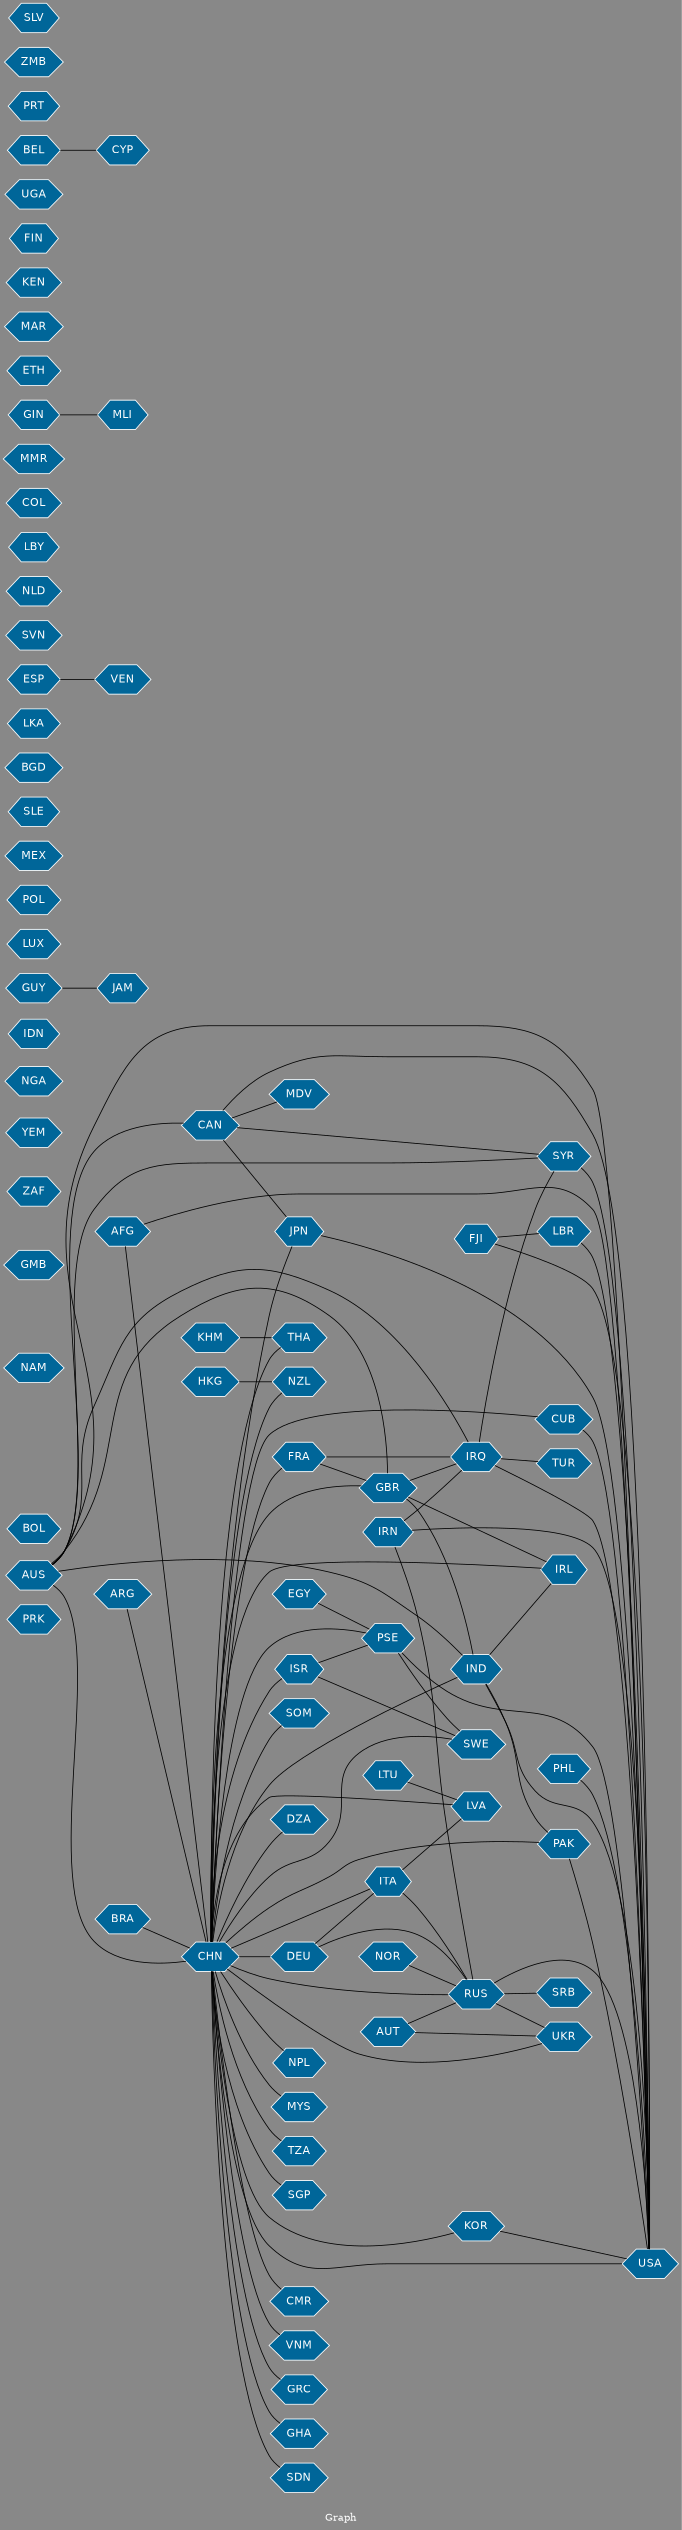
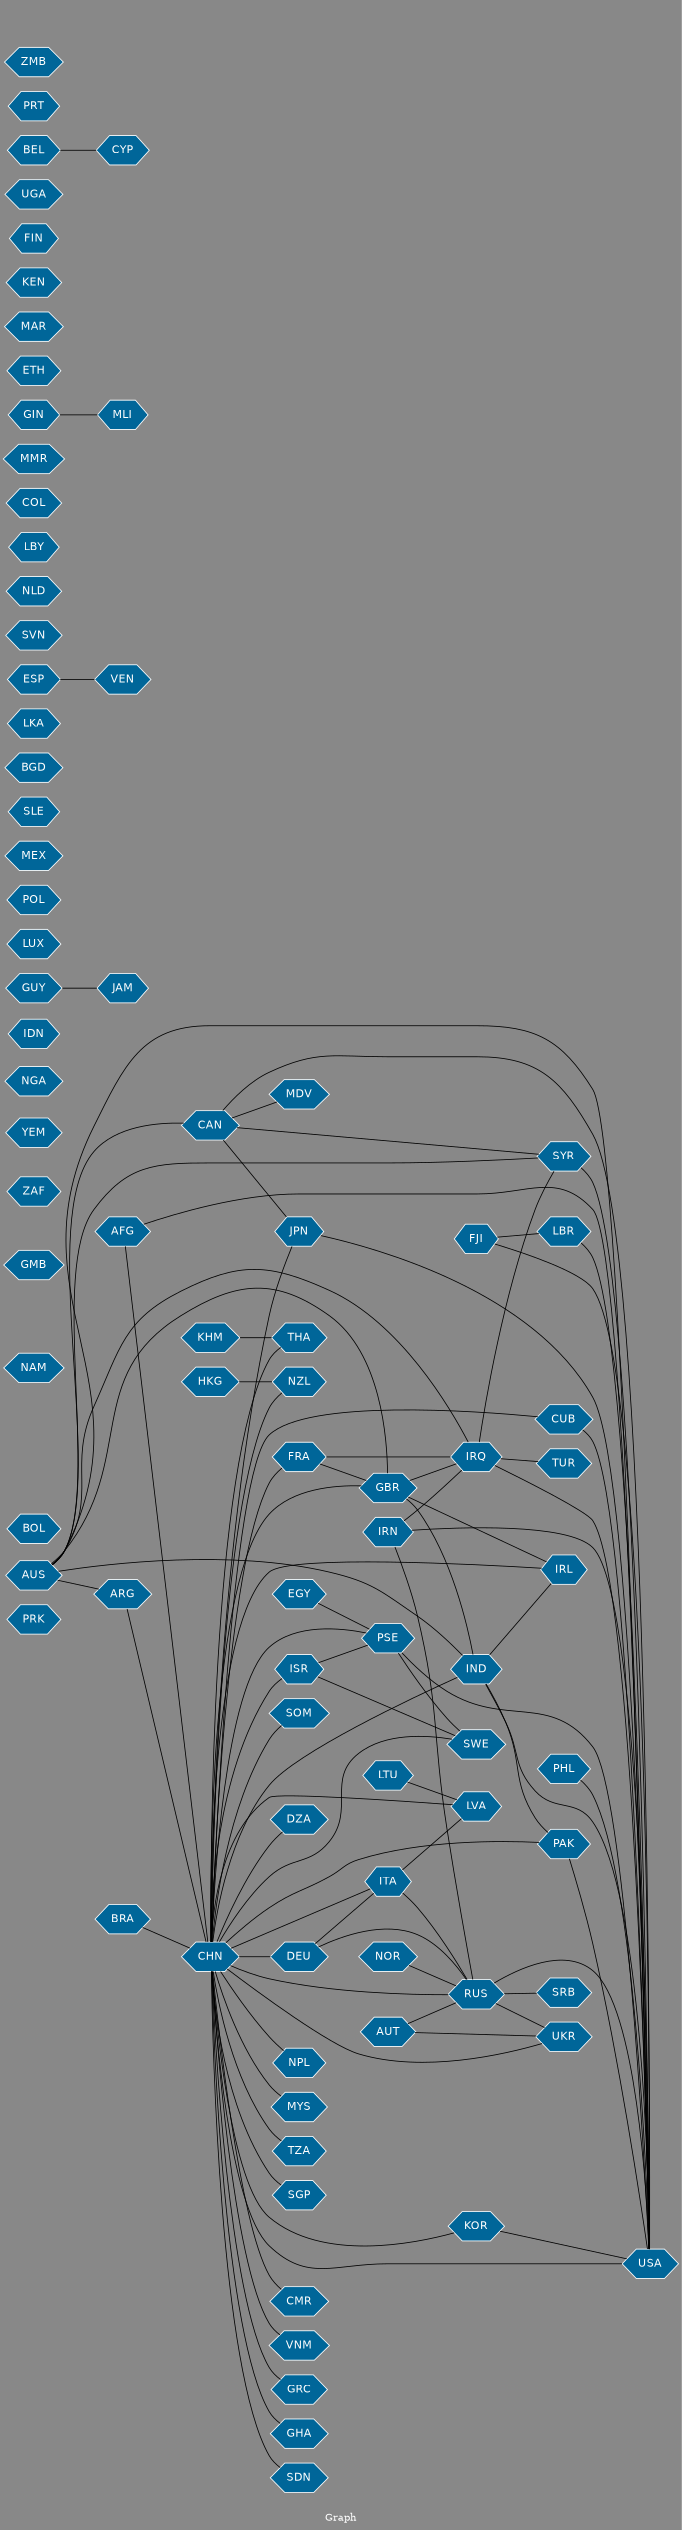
(34, 18) -> none
(72, 1811) -> (78, 1585)
